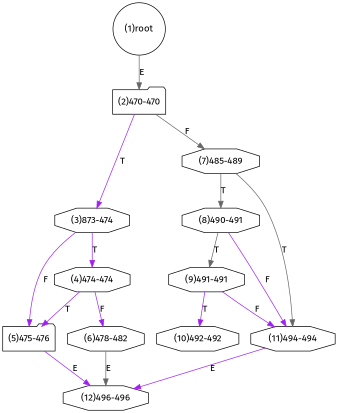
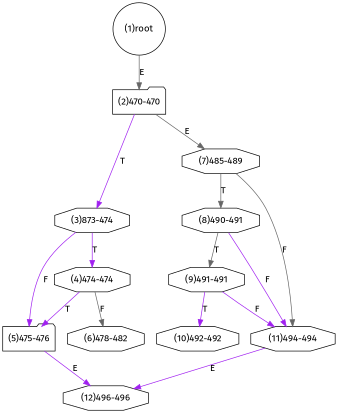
(187, 132) -> (187, 132)
(284, 250) -> (284, 250)
(98, 306) -> (98, 306)
(106, 365) -> none
